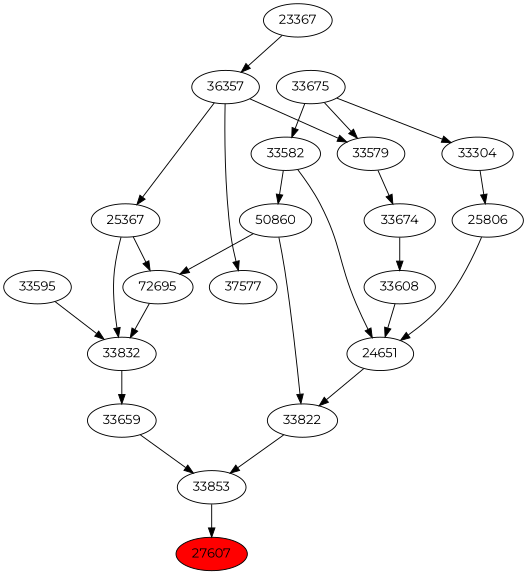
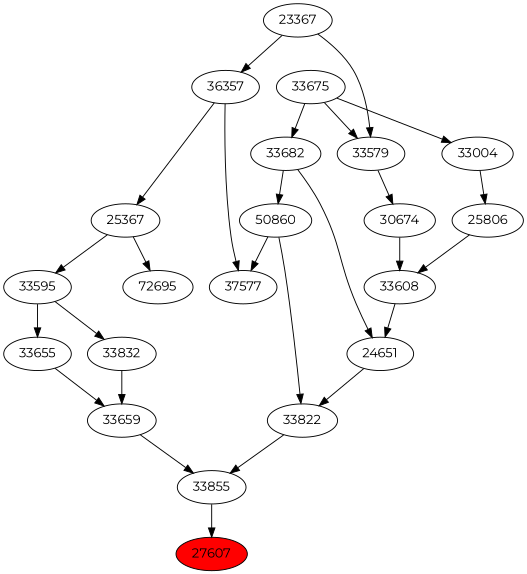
(292, 118) -> (355, 74)
(286, 154) -> (286, 154)
(478, 154) -> (478, 154)
(400, 220) -> (400, 220)
(221, 252) -> (262, 249)
(114, 282) -> (85, 251)
(452, 292) -> (447, 251)
(142, 316) -> none
none -> (38, 354)
(212, 487) -> (212, 487)
